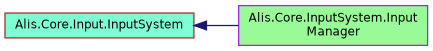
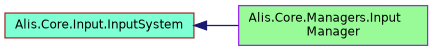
(333, 25) -> (333, 25)
